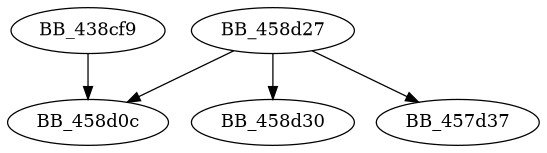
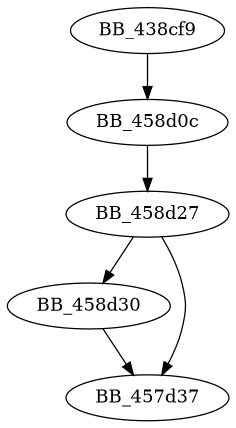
(186, 74) -> (148, 162)
none -> (115, 347)
